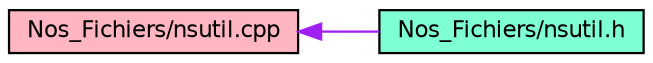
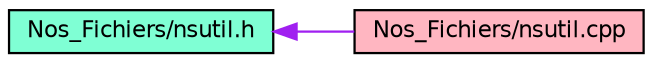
(350, 32) -> (326, 32)
